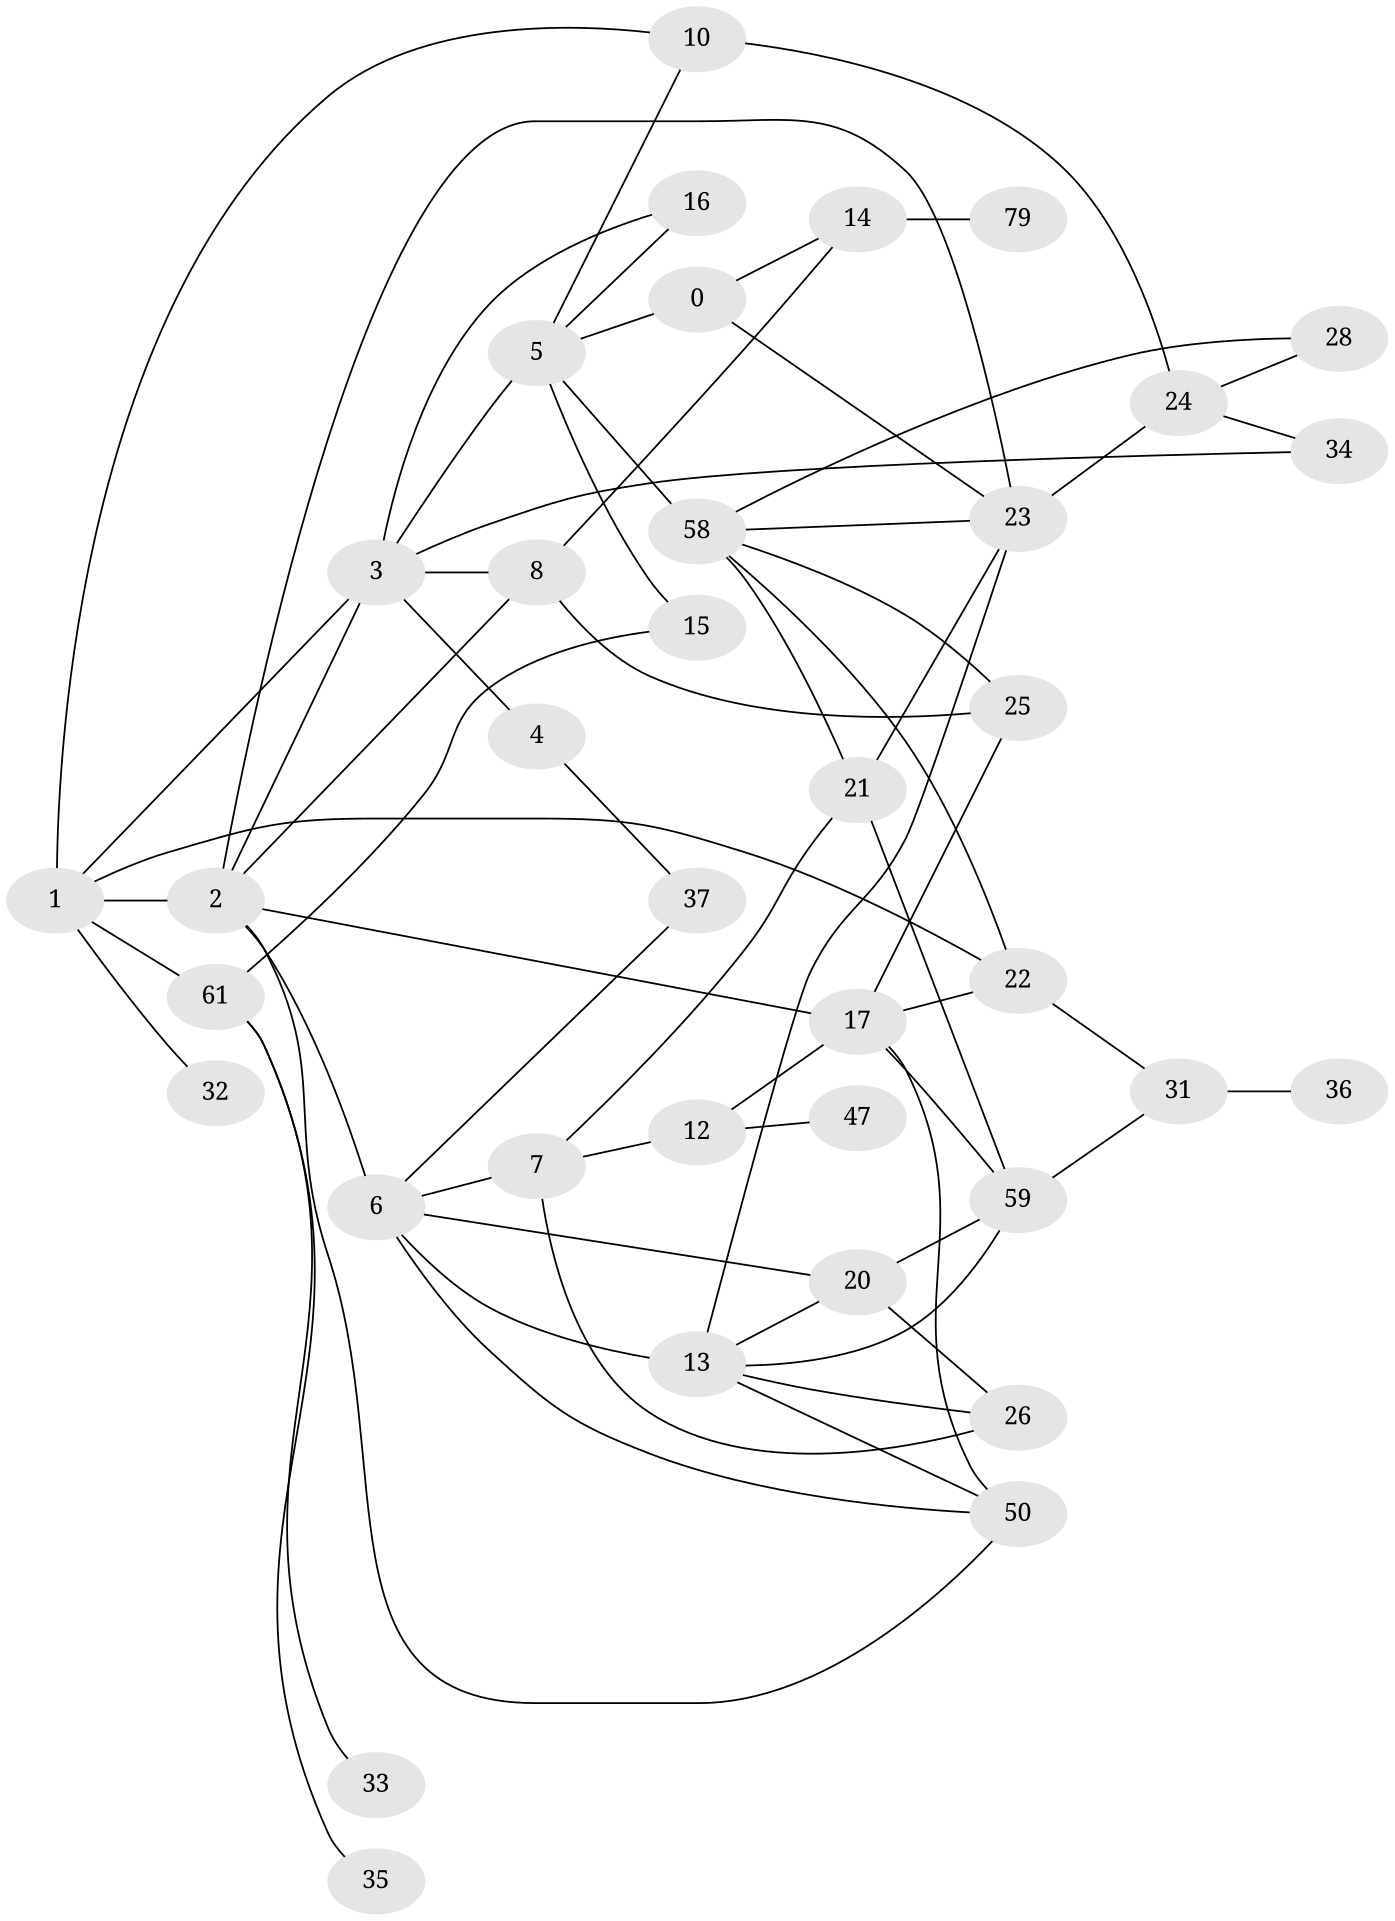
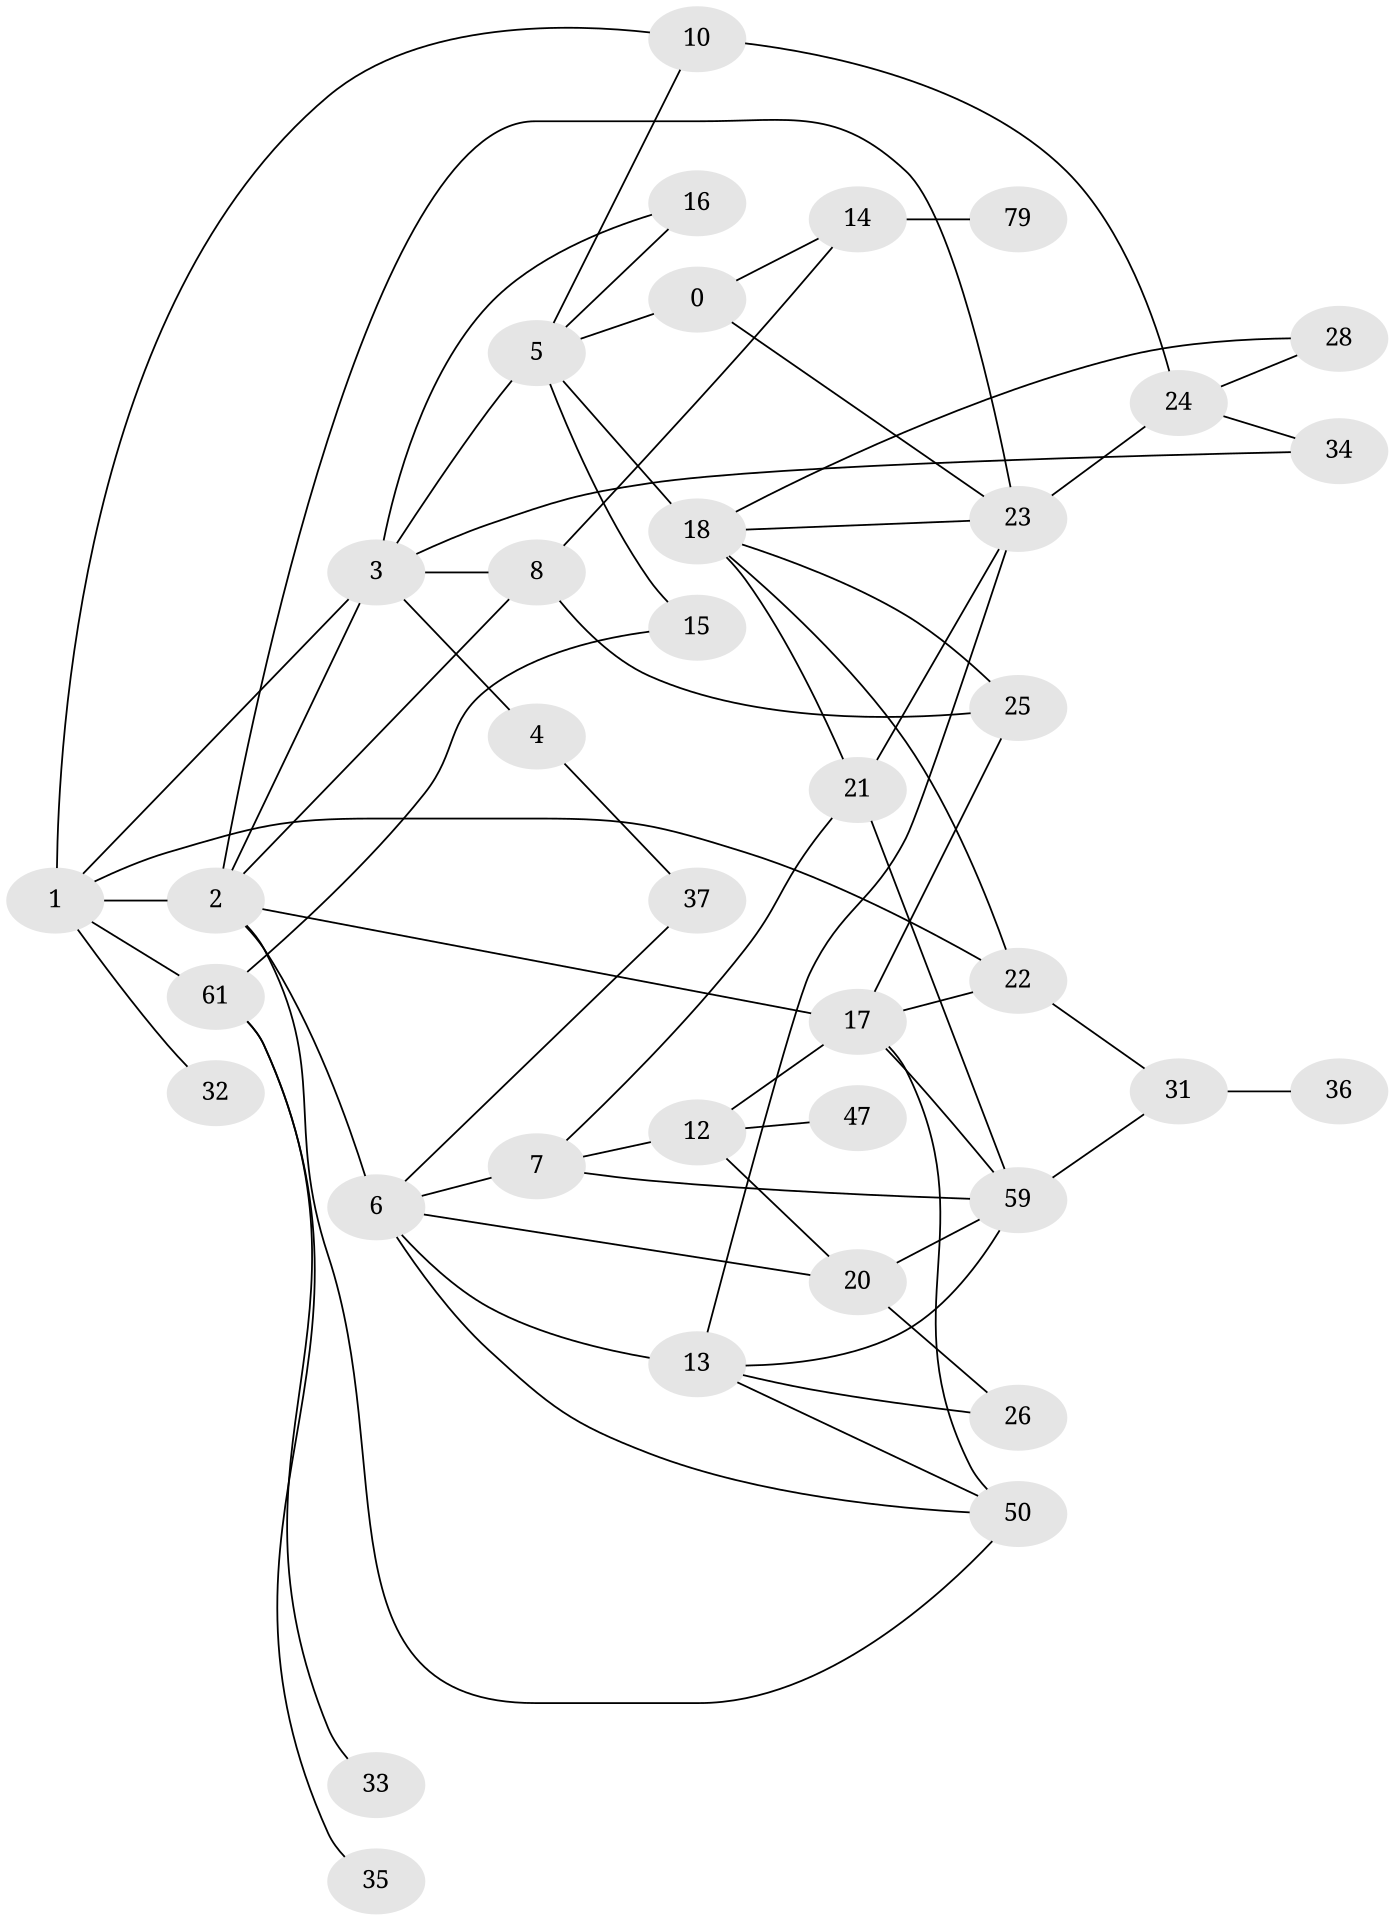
(697, 531) -> (697, 531)
(778, 1323) -> (778, 1207)
(689, 1433) -> (777, 1190)
